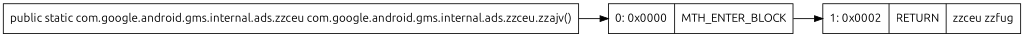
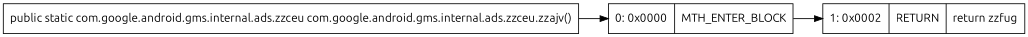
(983, 18) -> (985, 18)
